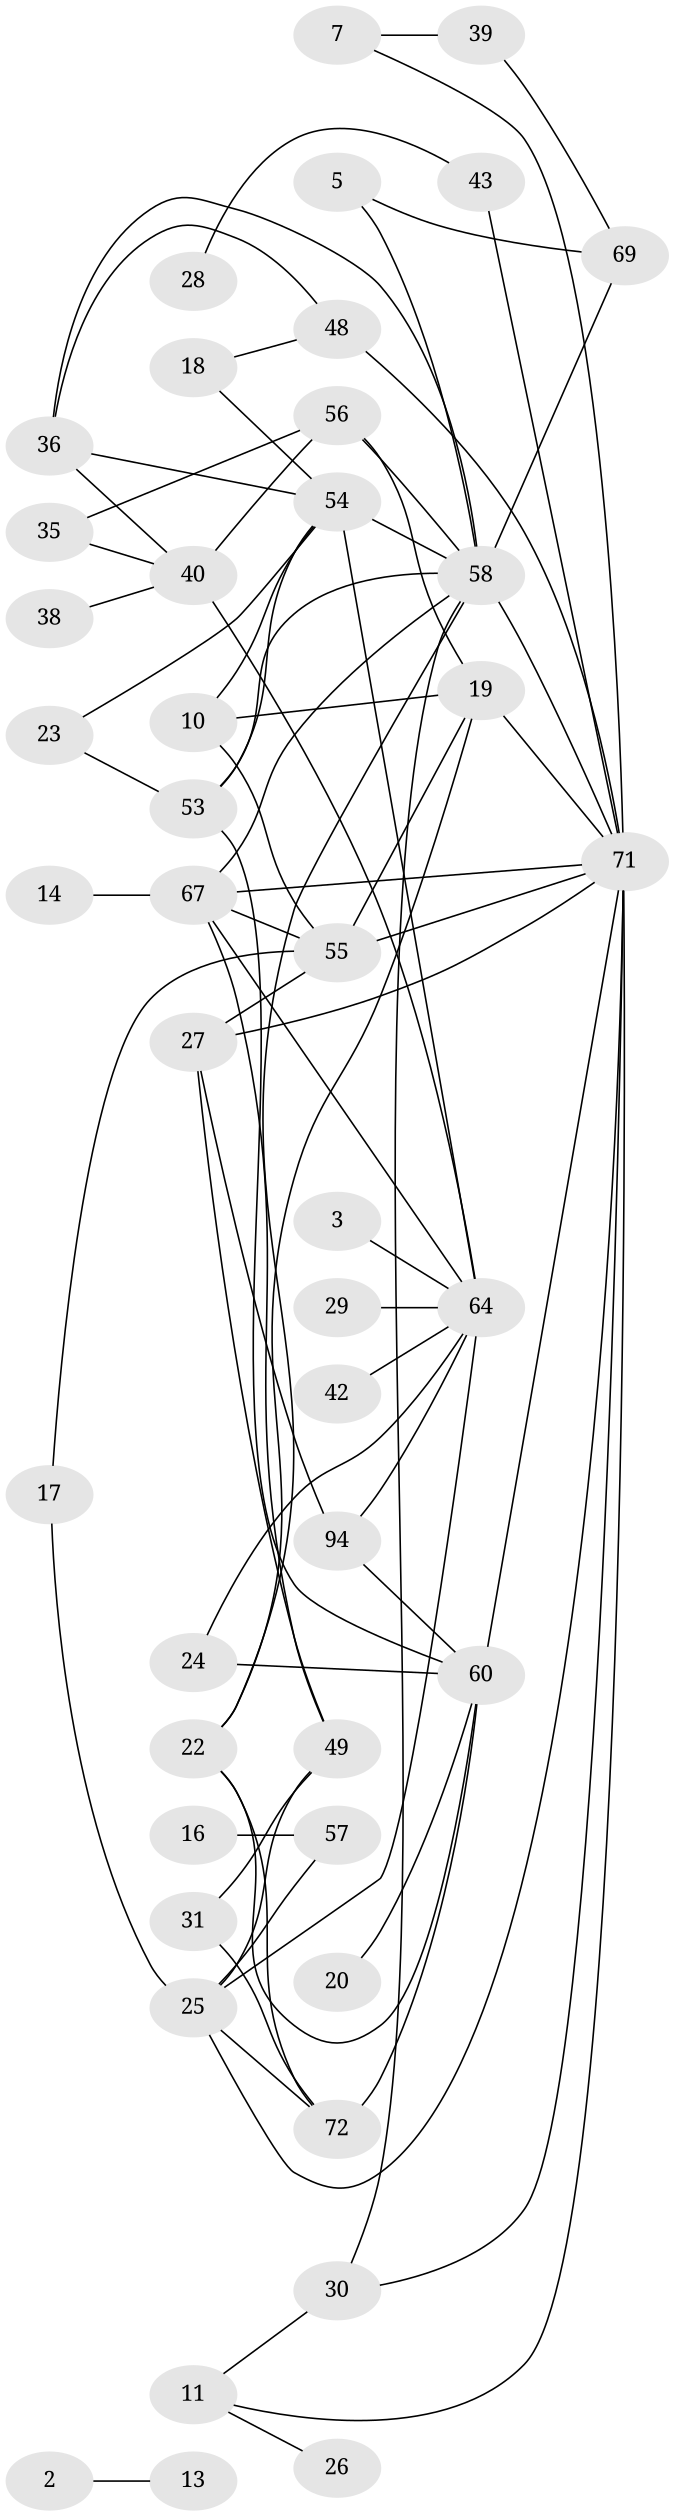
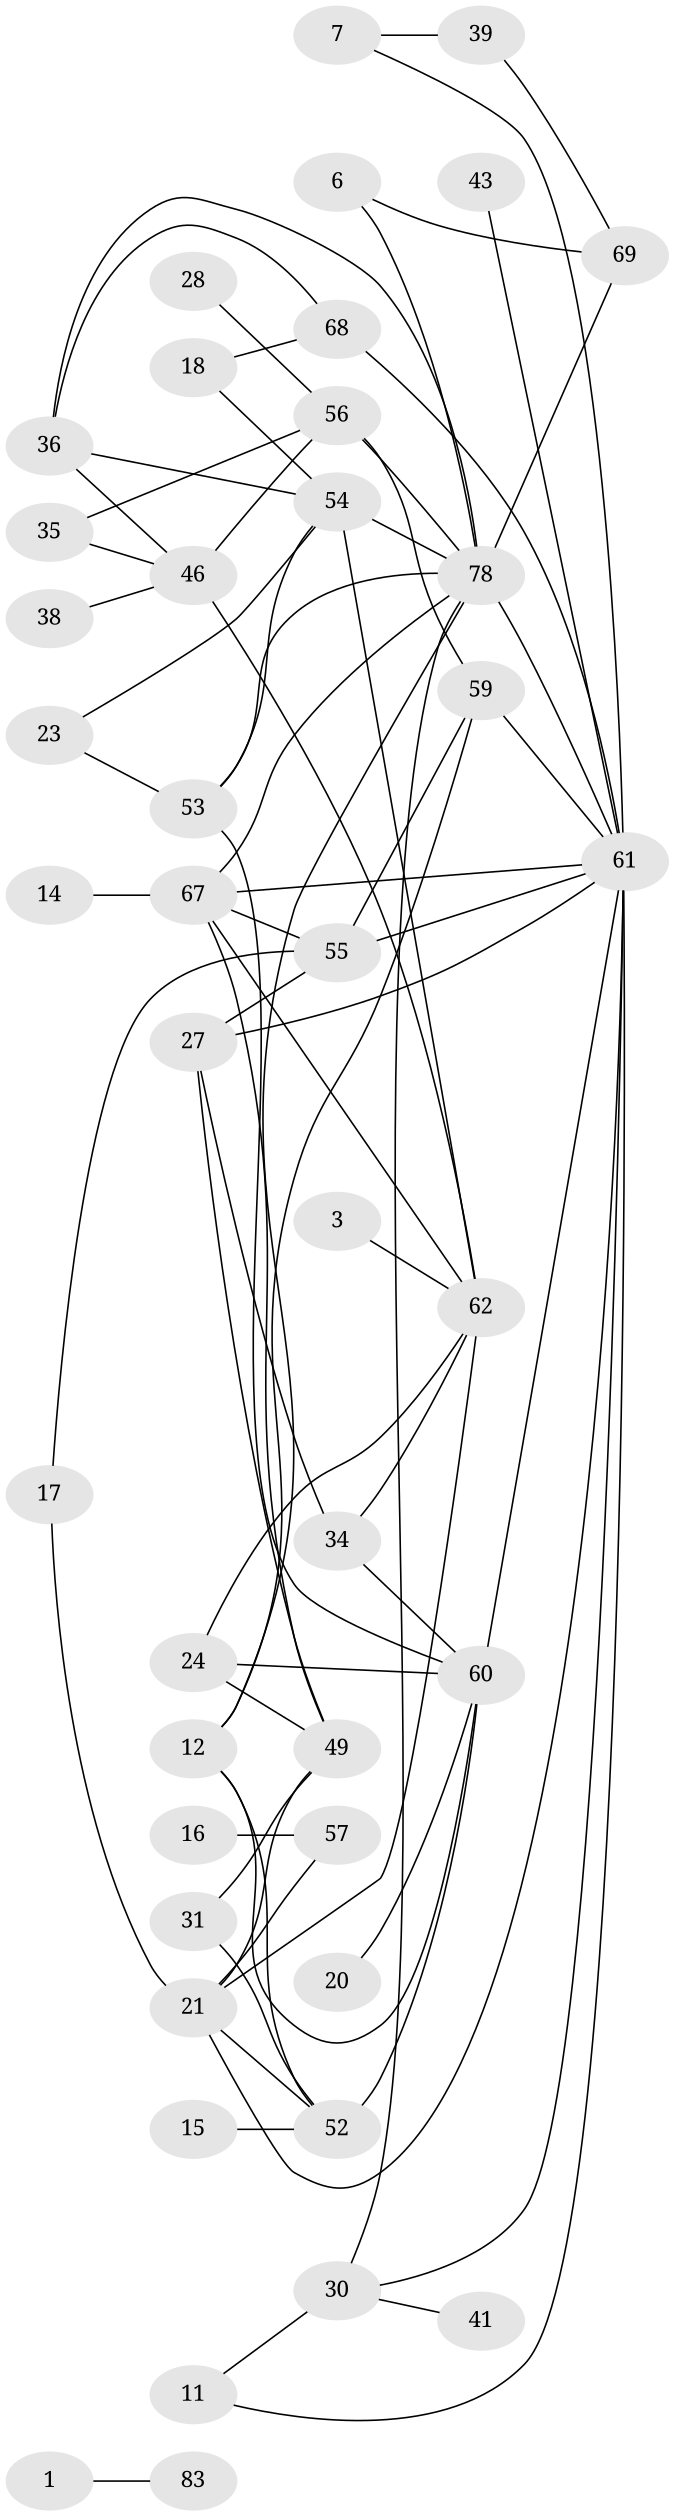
(301, 136) -> (256, 340)
(337, 182) -> (337, 182)
(337, 329) -> (337, 329)
(193, 576) -> (193, 576)
(481, 576) -> (481, 576)
(481, 691) -> (481, 691)
(193, 723) -> none
(625, 862) -> (625, 862)
(337, 1308) -> none
(481, 1308) -> (481, 1308)
(337, 1394) -> none
(337, 1541) -> (337, 1541)
none -> (265, 1706)
(193, 1749) -> (193, 1749)
(193, 2008) -> (193, 2008)
none -> (193, 2129)
(337, 2129) -> (337, 2129)
none -> (481, 2321)
(337, 2468) -> none
(50, 2481) -> (50, 2481)
(193, 2481) -> (193, 2481)
